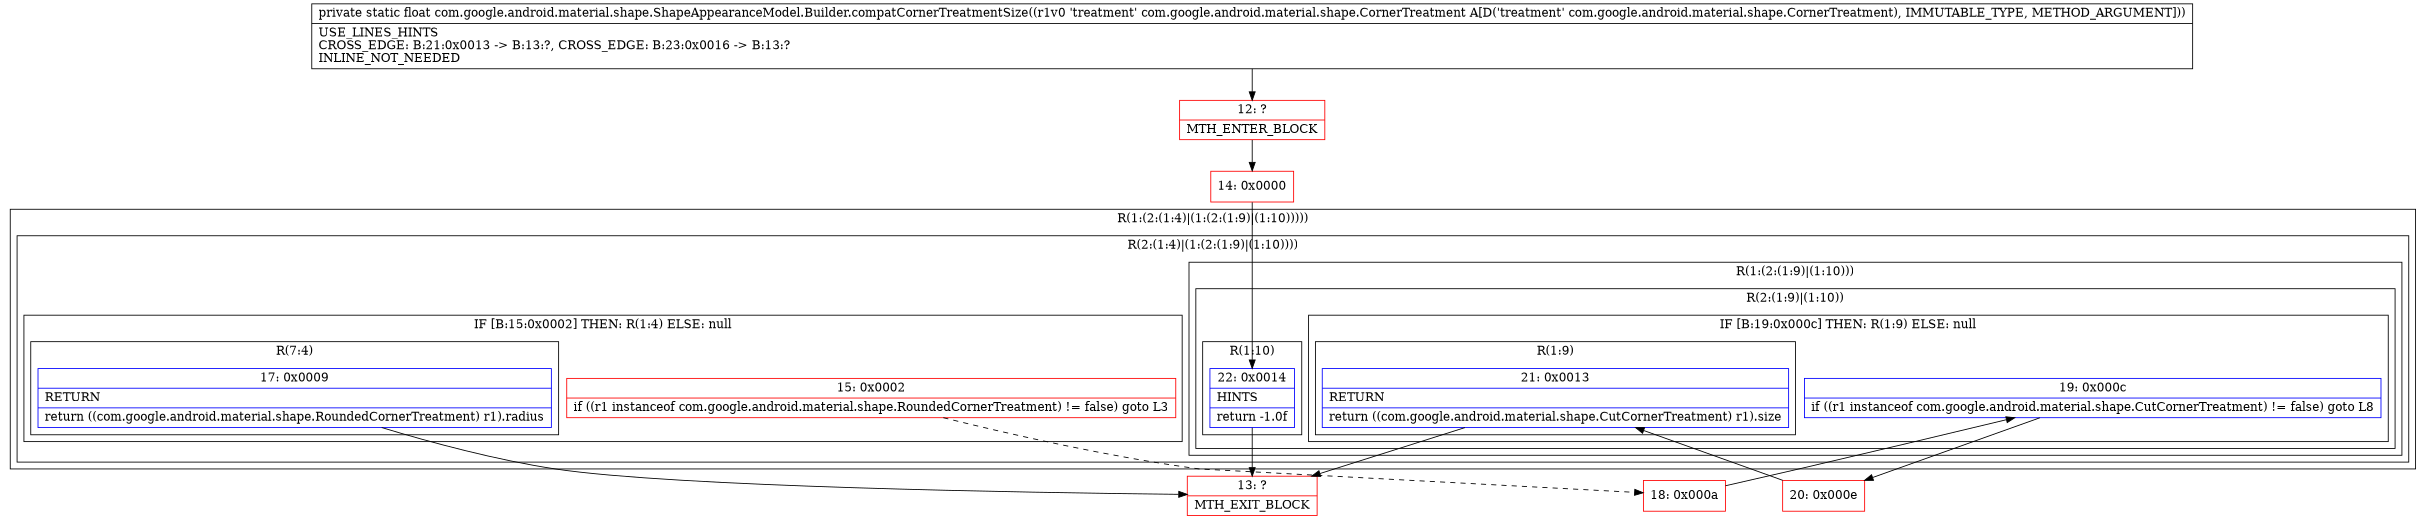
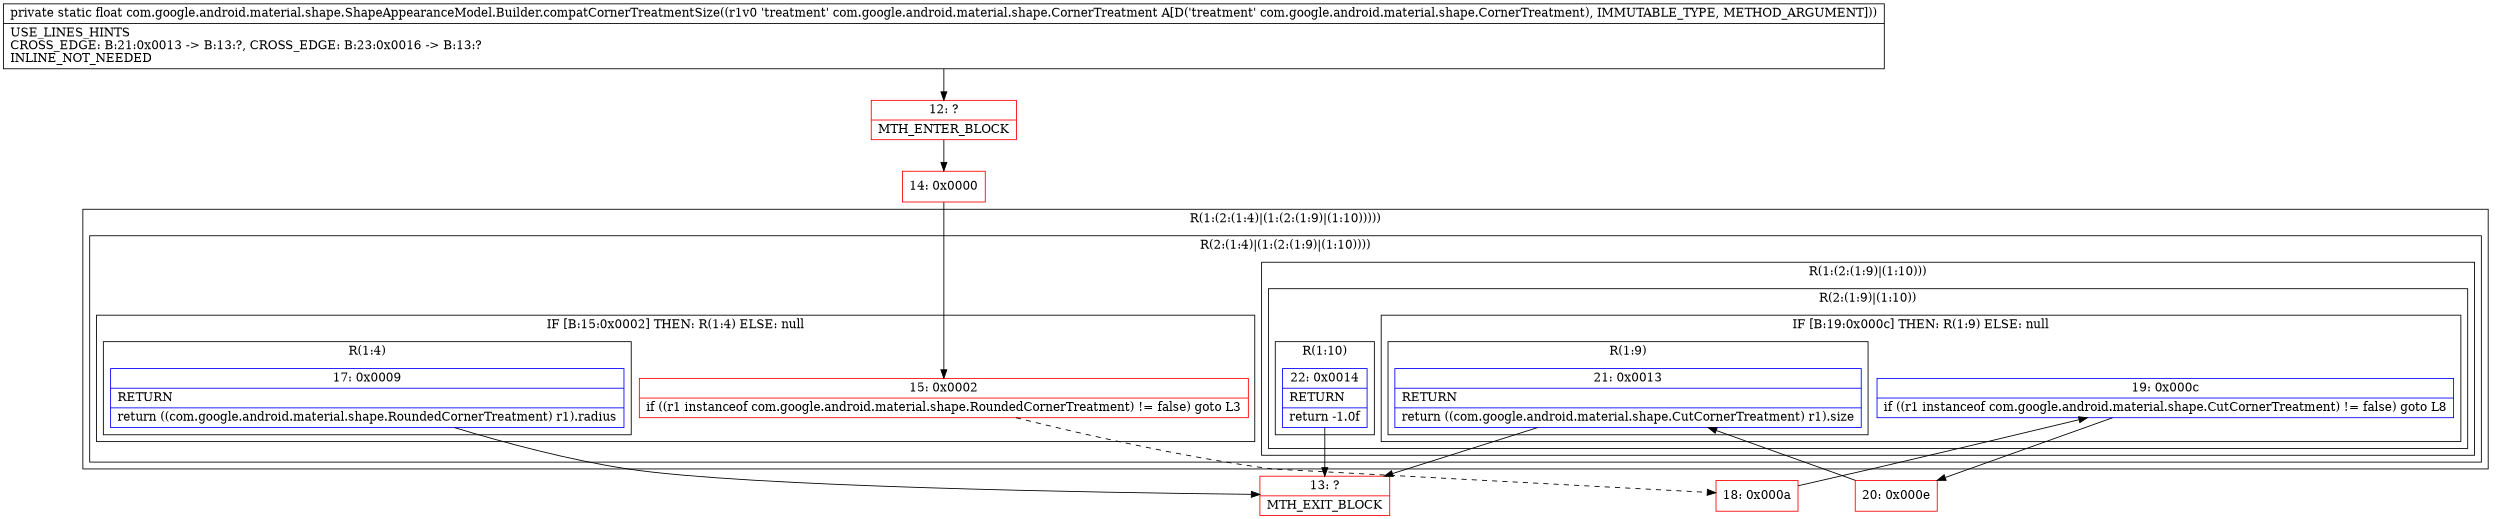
(1252, 281) -> (944, 286)
(295, 351) -> (367, 351)
(1238, 398) -> (1317, 398)
